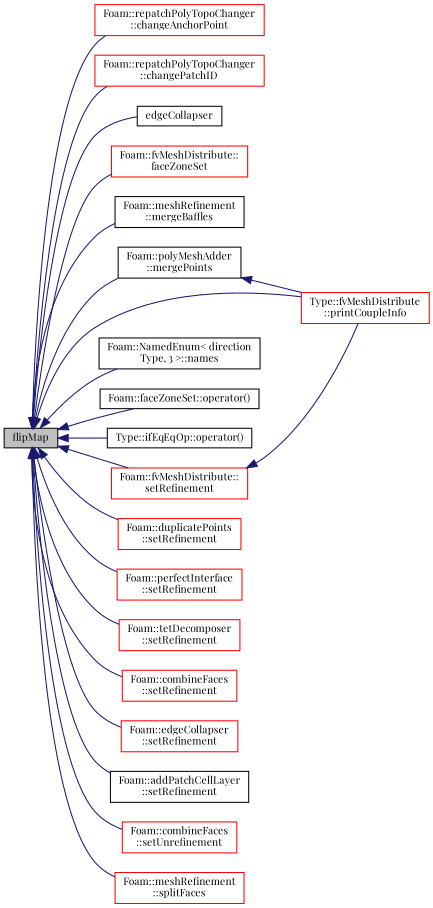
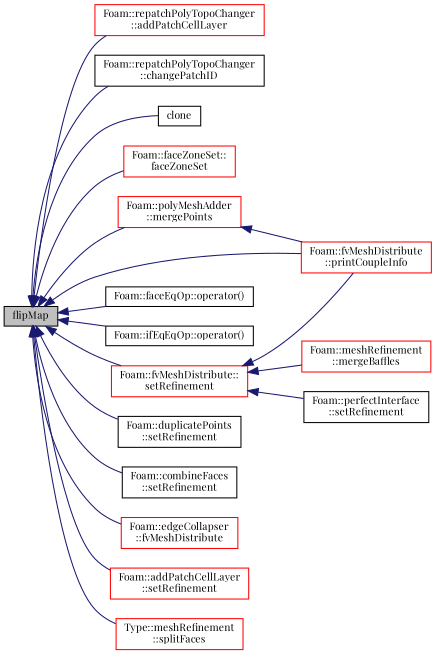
(180, 20) -> (180, 20)
(180, 71) -> (180, 71)
(180, 116) -> (180, 116)
(180, 161) -> (180, 161)
(180, 212) -> (366, 357)
(180, 263) -> (180, 212)
(67, 275) -> (280, 368)
(365, 308) -> (366, 257)
(180, 353) -> none
(180, 399) -> (180, 297)
(180, 438) -> (180, 336)
(66, 524) -> (281, 395)
(180, 534) -> (180, 432)
(180, 585) -> (366, 407)
(180, 635) -> none
(180, 686) -> (180, 482)
(180, 736) -> (180, 533)
(180, 787) -> (180, 584)
(180, 837) -> none
(180, 888) -> (180, 634)
